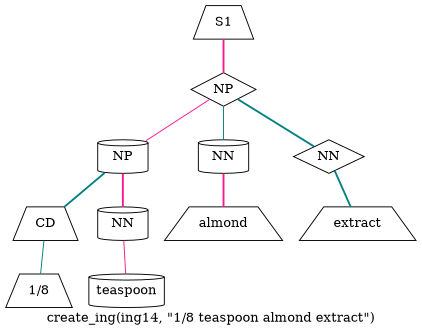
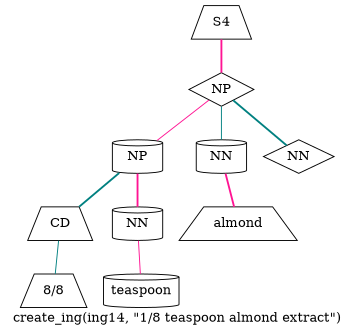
(224, 22) -> (221, 22)
(358, 224) -> none
(39, 291) -> (54, 291)
